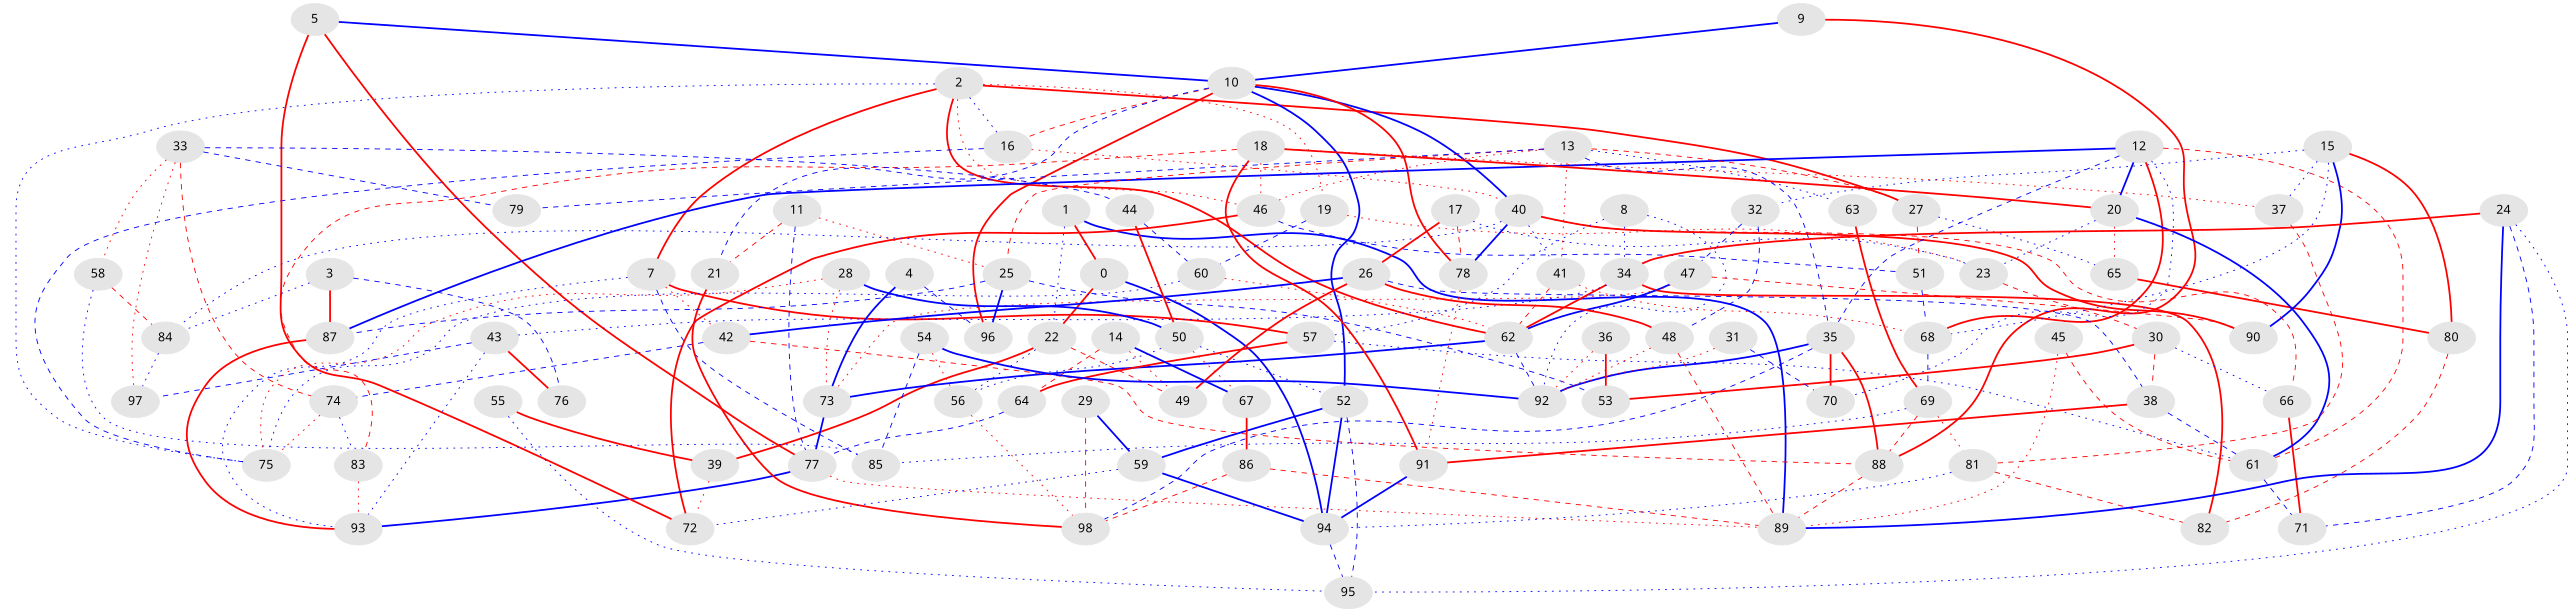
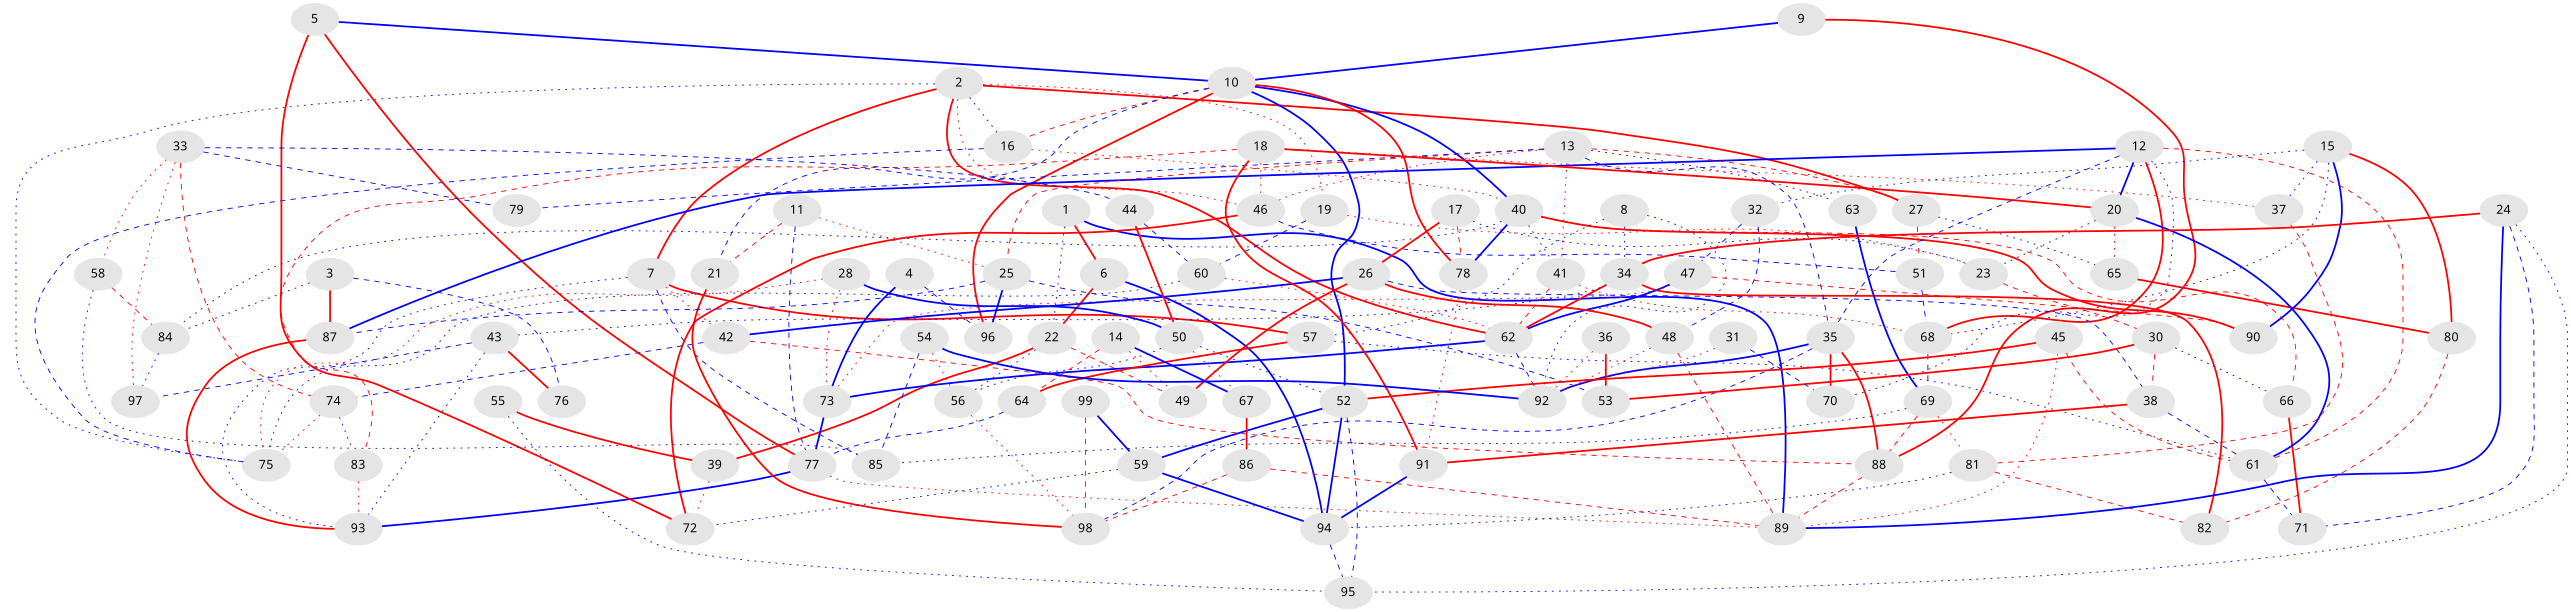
(1104, 274) -> (1104, 274)
(1879, 310) -> (1879, 310)
none -> (1702, 374)
(1086, 402) -> (1086, 402)
